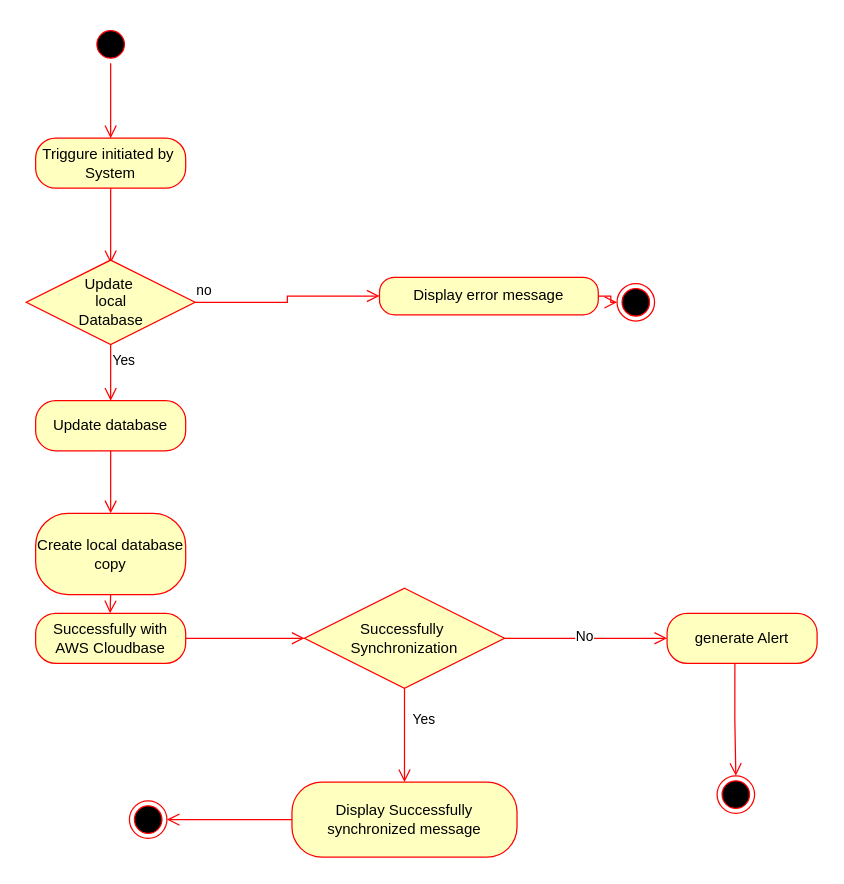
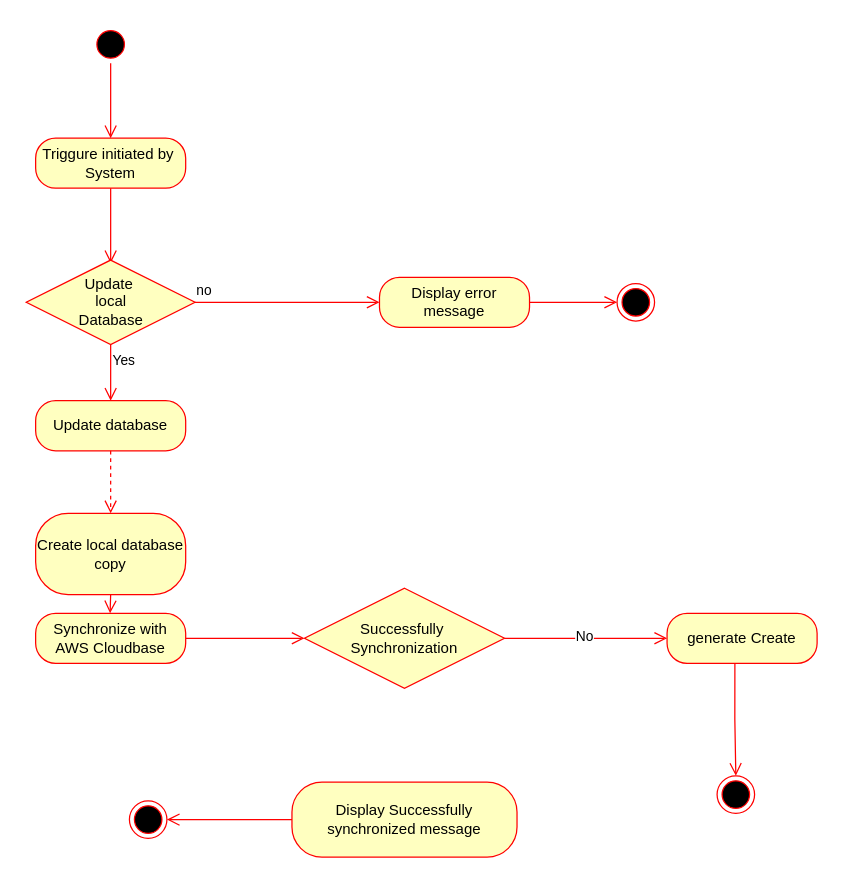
(489, 296) -> (454, 302)
(111, 481) -> (111, 481)
(111, 638) -> (111, 638)
(742, 638) -> (742, 638)
(404, 734) -> none
